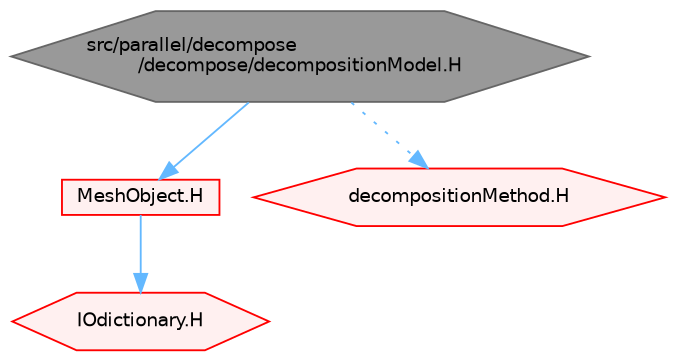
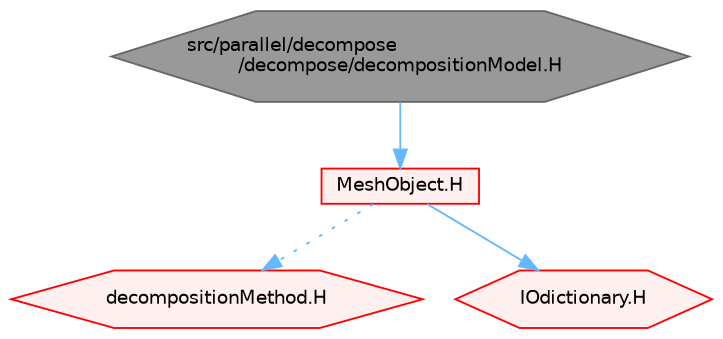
(382, 129) -> (326, 232)
